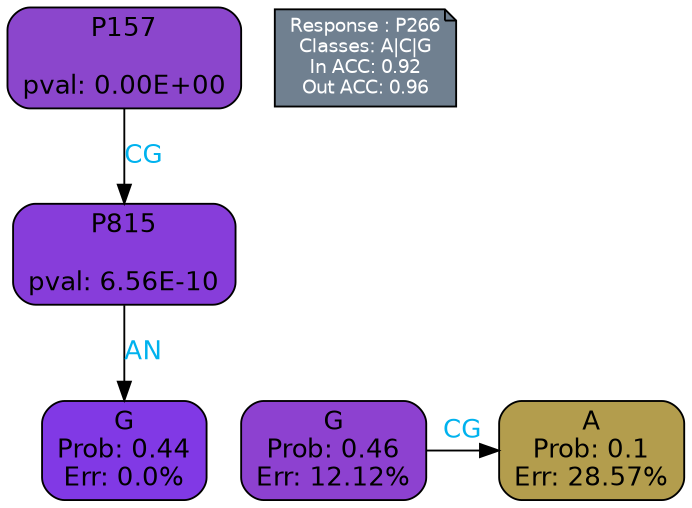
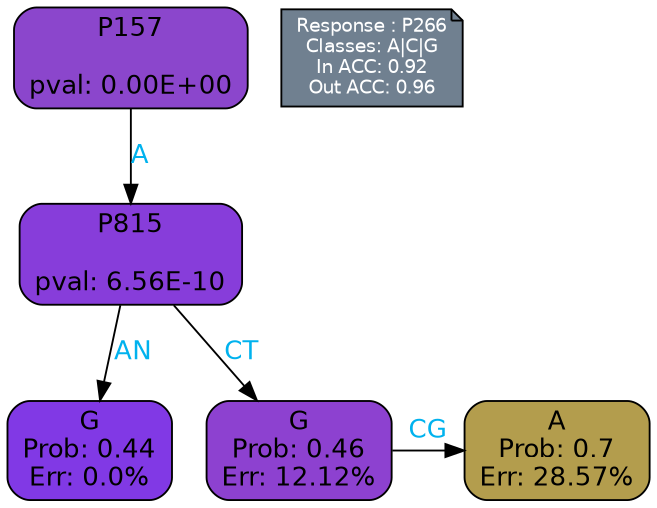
(144, 156) -> (140, 156)
none -> (209, 346)
(592, 451) -> (557, 451)
